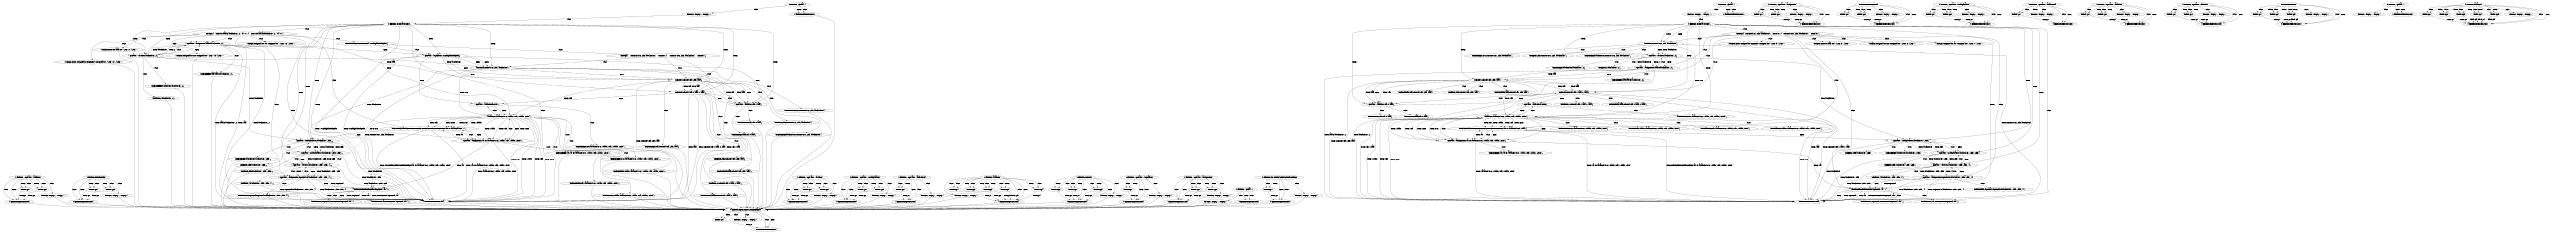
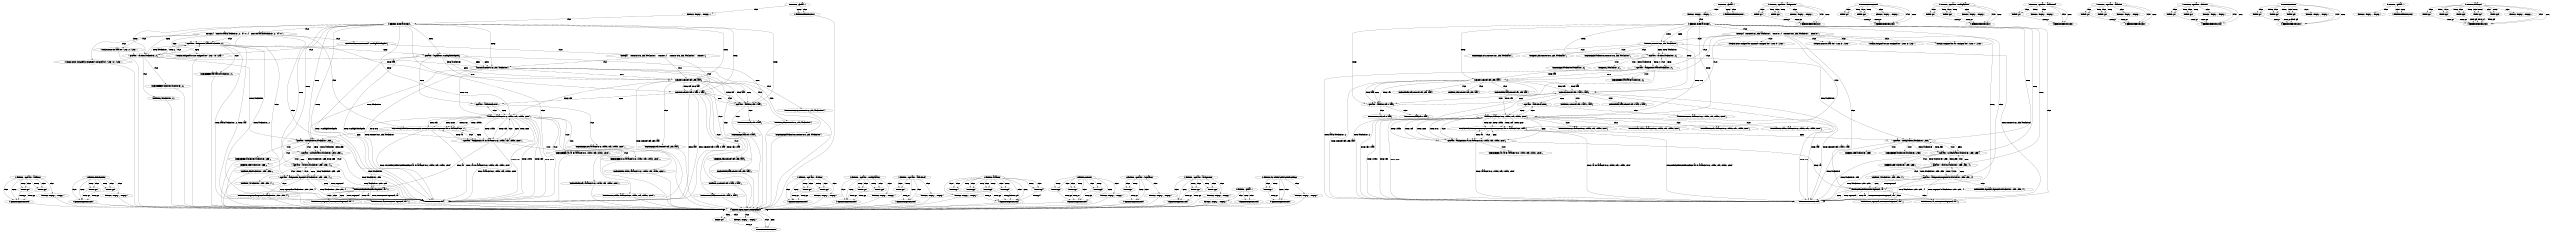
(270, 44) -> none
(404, 50) -> (283, 50)
